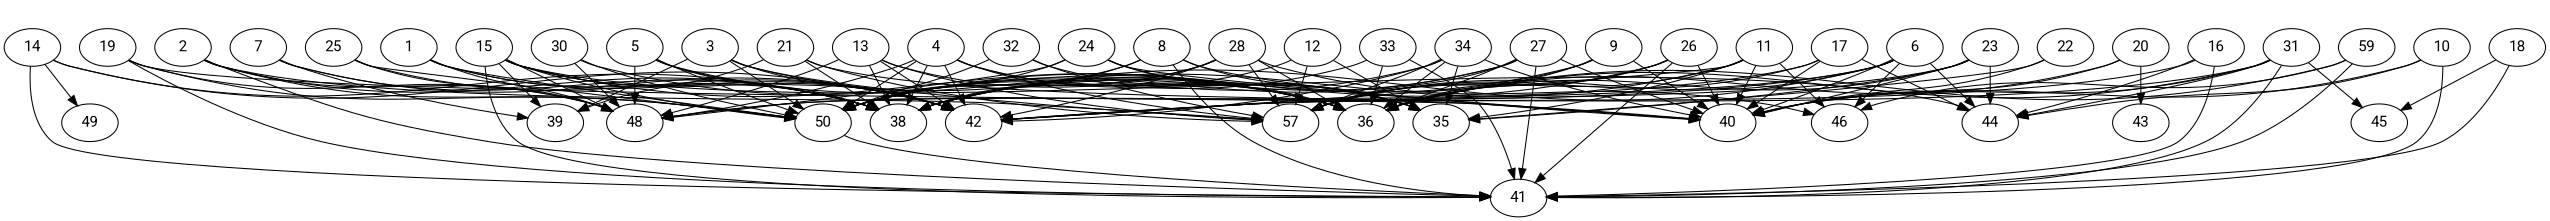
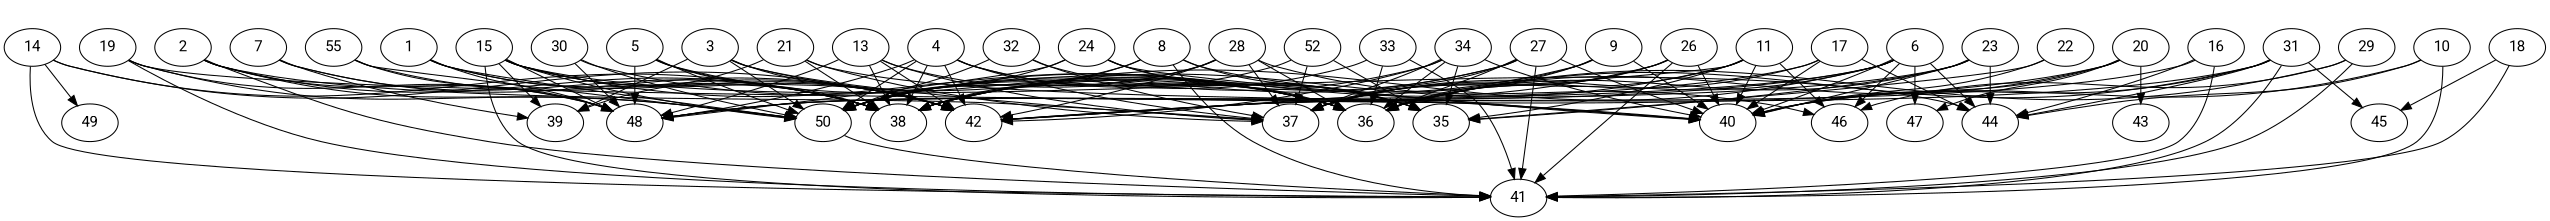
(334, 47) -> (334, 47)
(1313, 47) -> (1313, 47)
(2367, 47) -> (2367, 47)
none -> (1398, 102)
(1291, 123) -> (1291, 123)
none -> (1915, 123)
